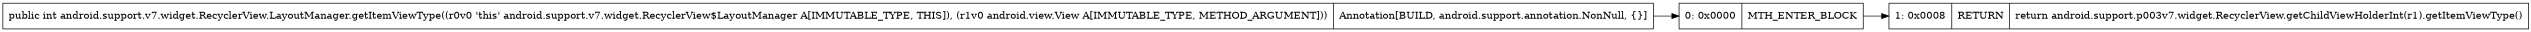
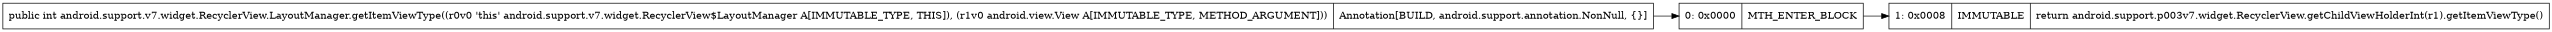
(1981, 16) -> (1991, 16)
